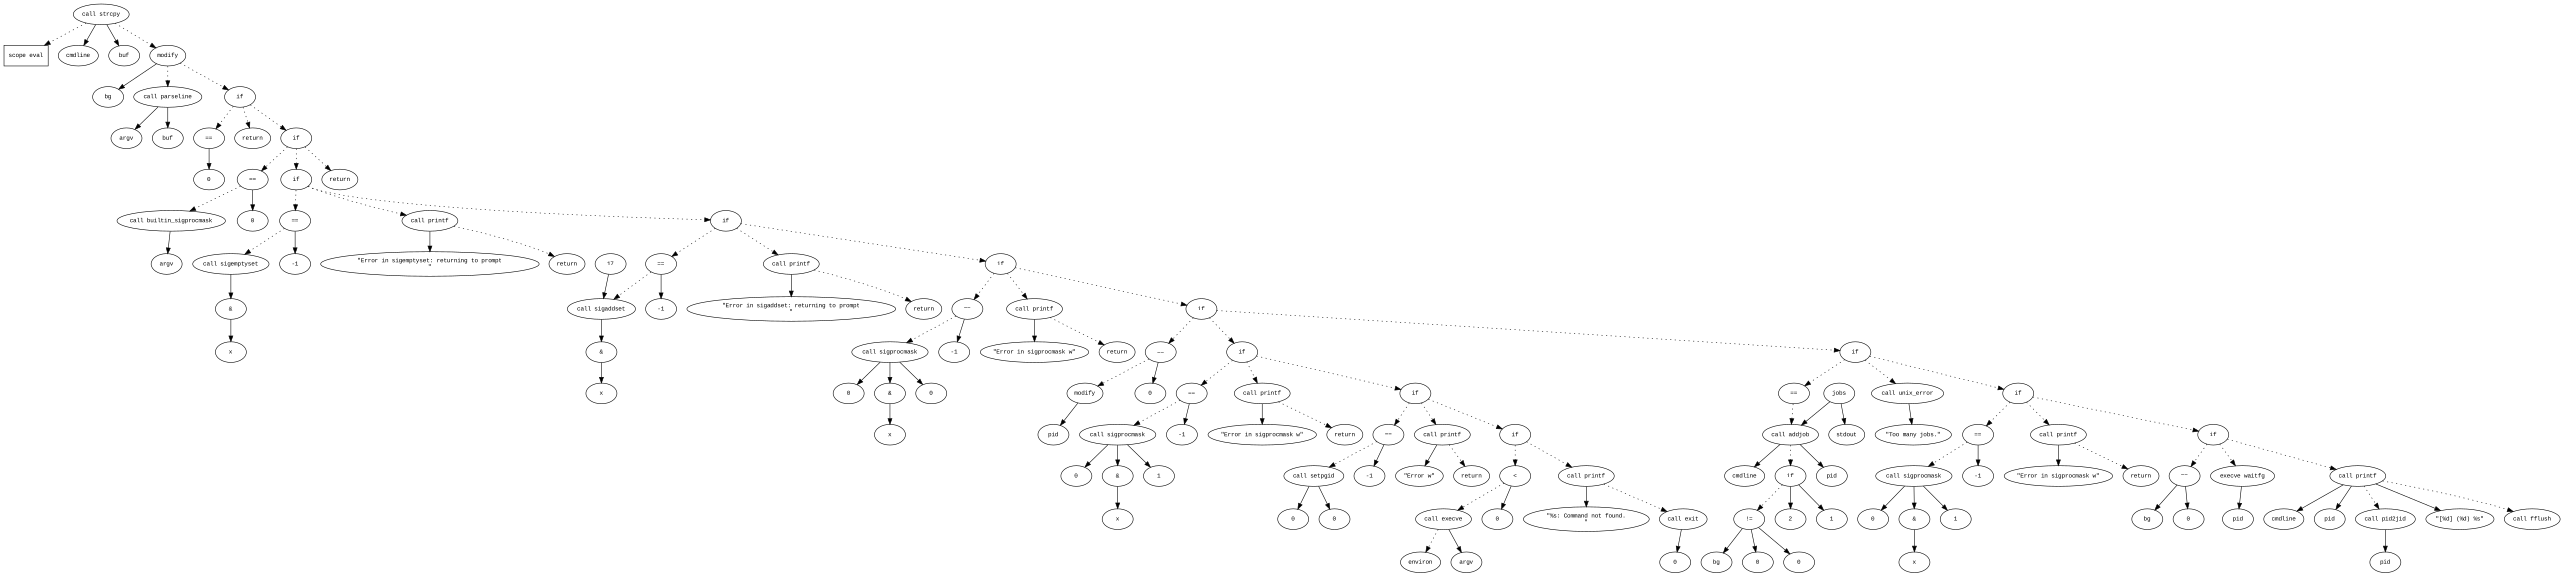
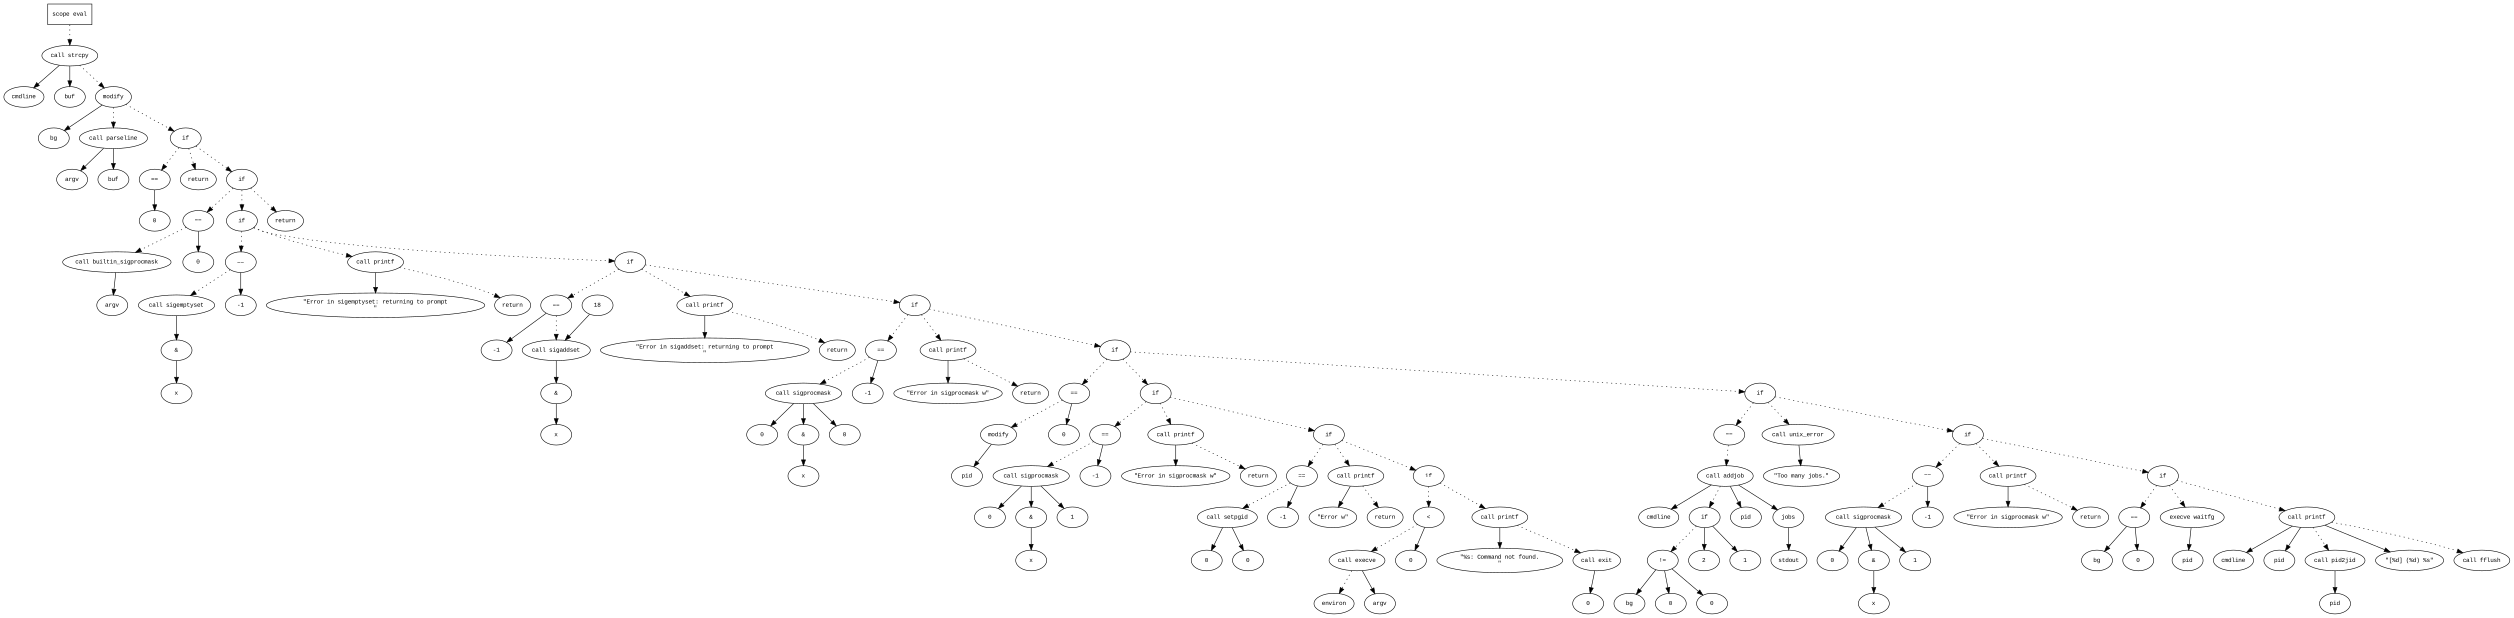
(68, 33) -> (70, 32)
(611, 264) -> (598, 305)
(1818, 412) -> (1756, 496)
